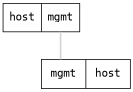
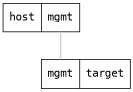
(108, 74) -> (105, 74)
